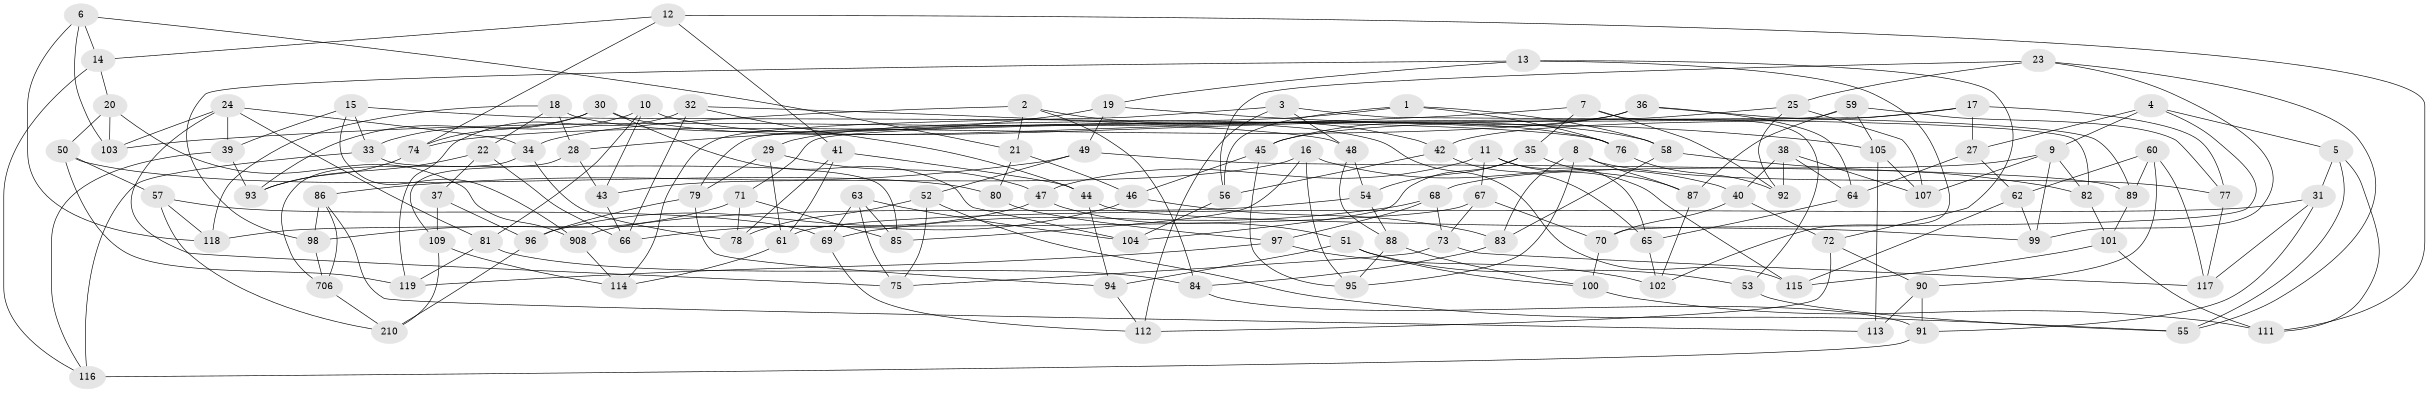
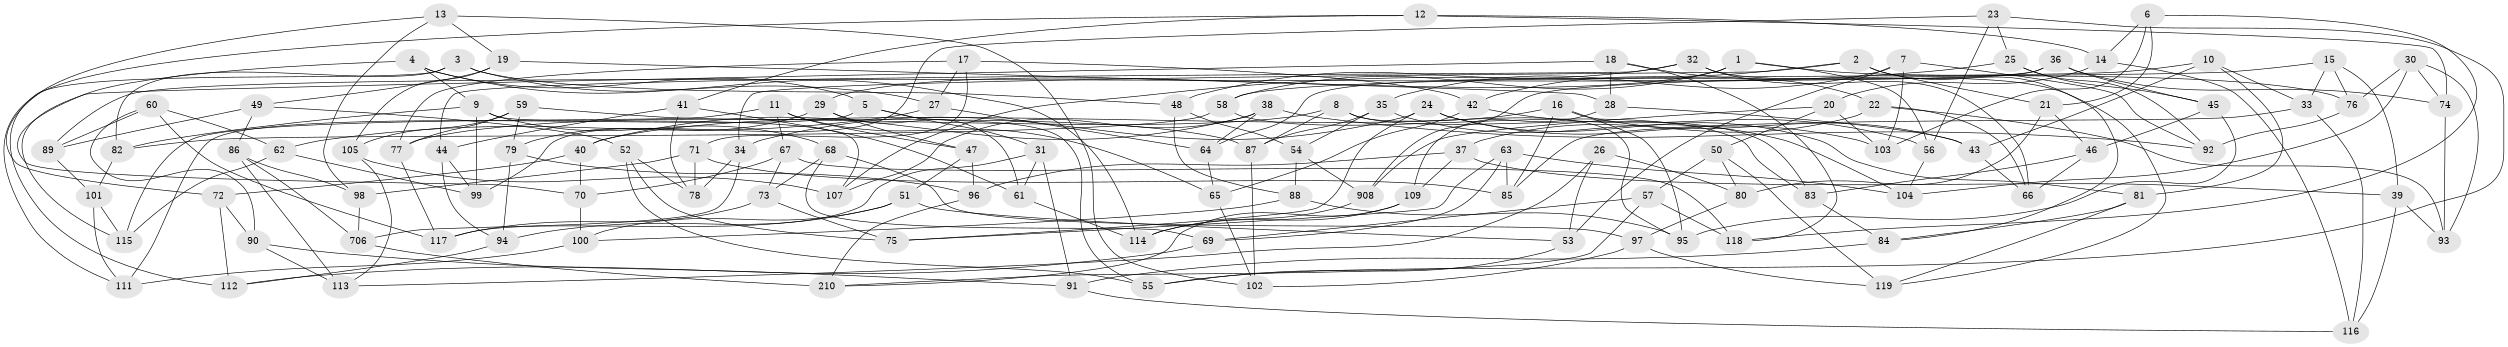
(228, 128) -> (1949, 184)
none -> (1600, 151)
